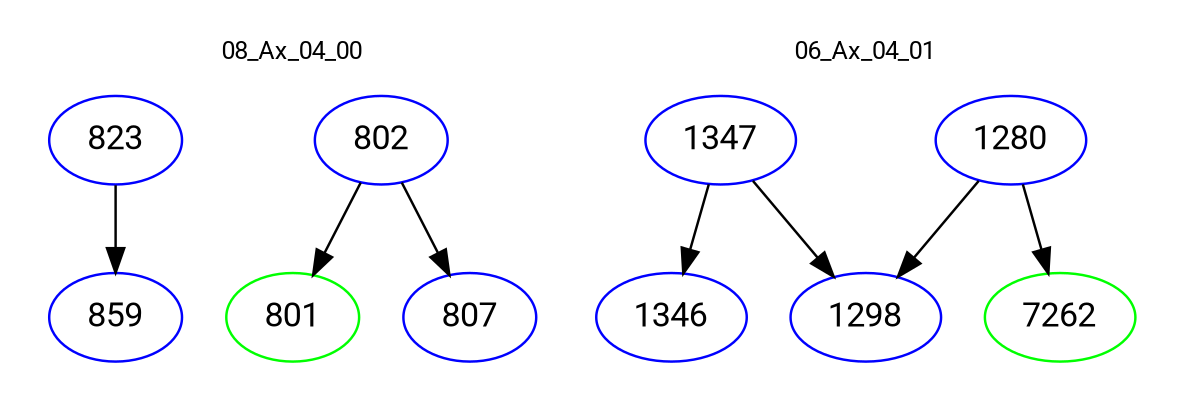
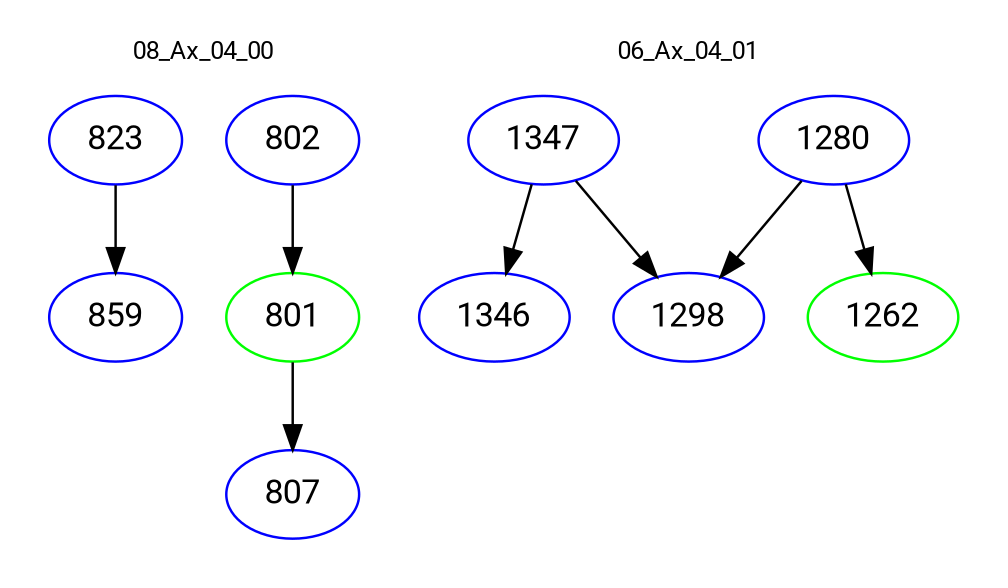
(420, 218) -> (293, 394)
(1060, 317) -> (883, 317)
